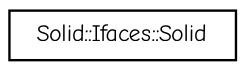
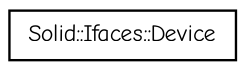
(123, 35) -> (123, 35)
